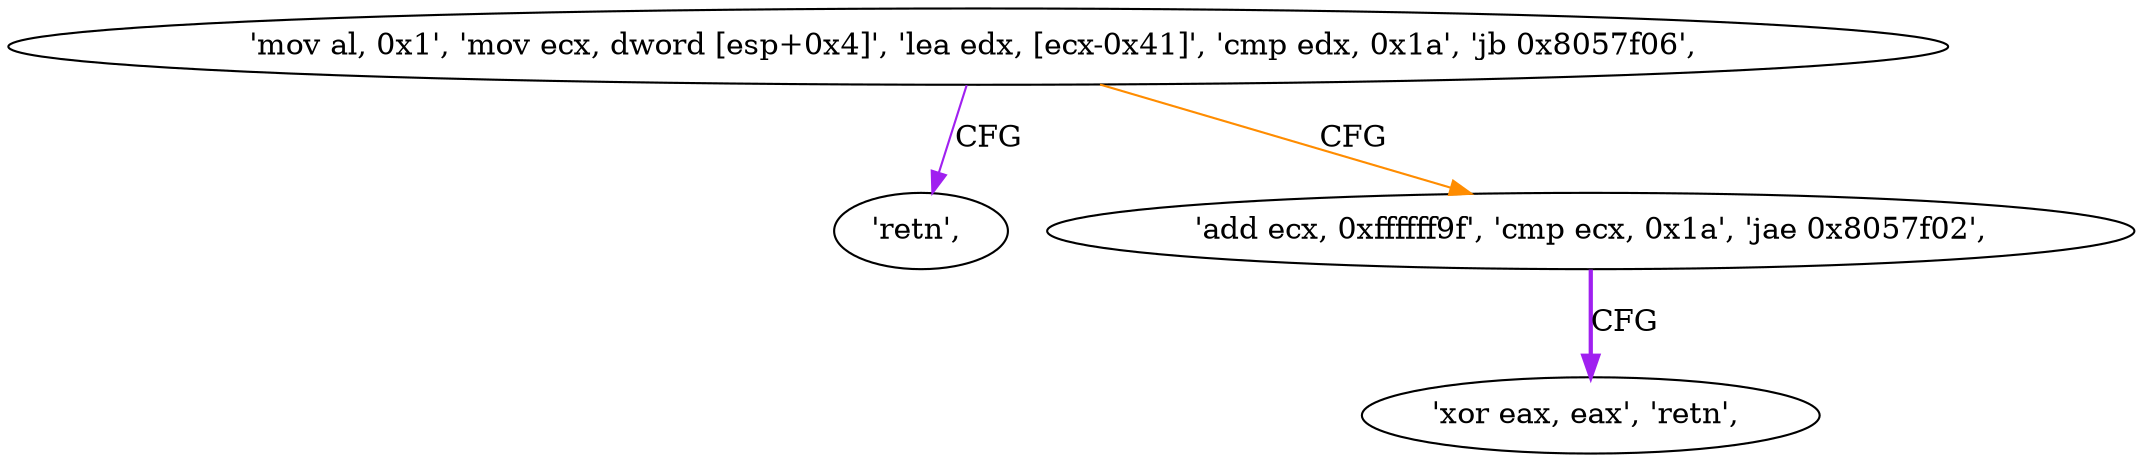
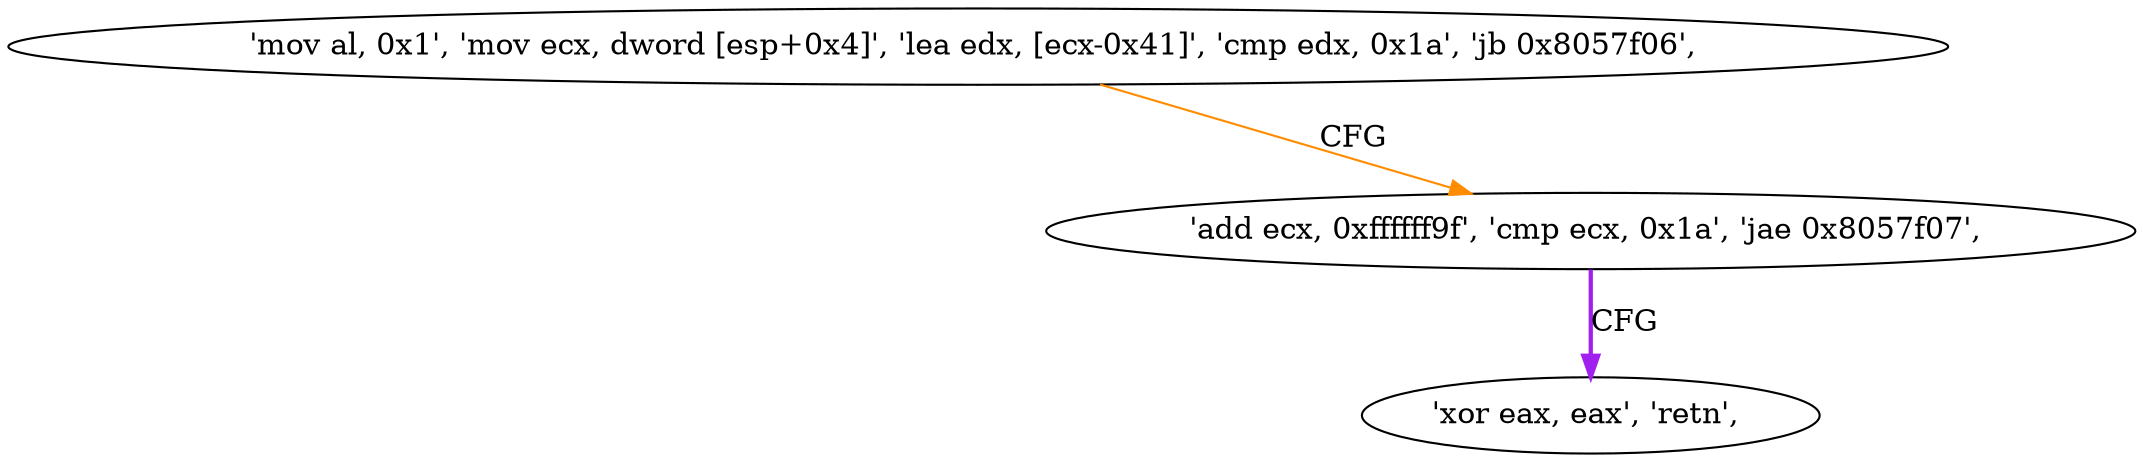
(921, 231) -> none
(1591, 231) -> (1591, 231)
